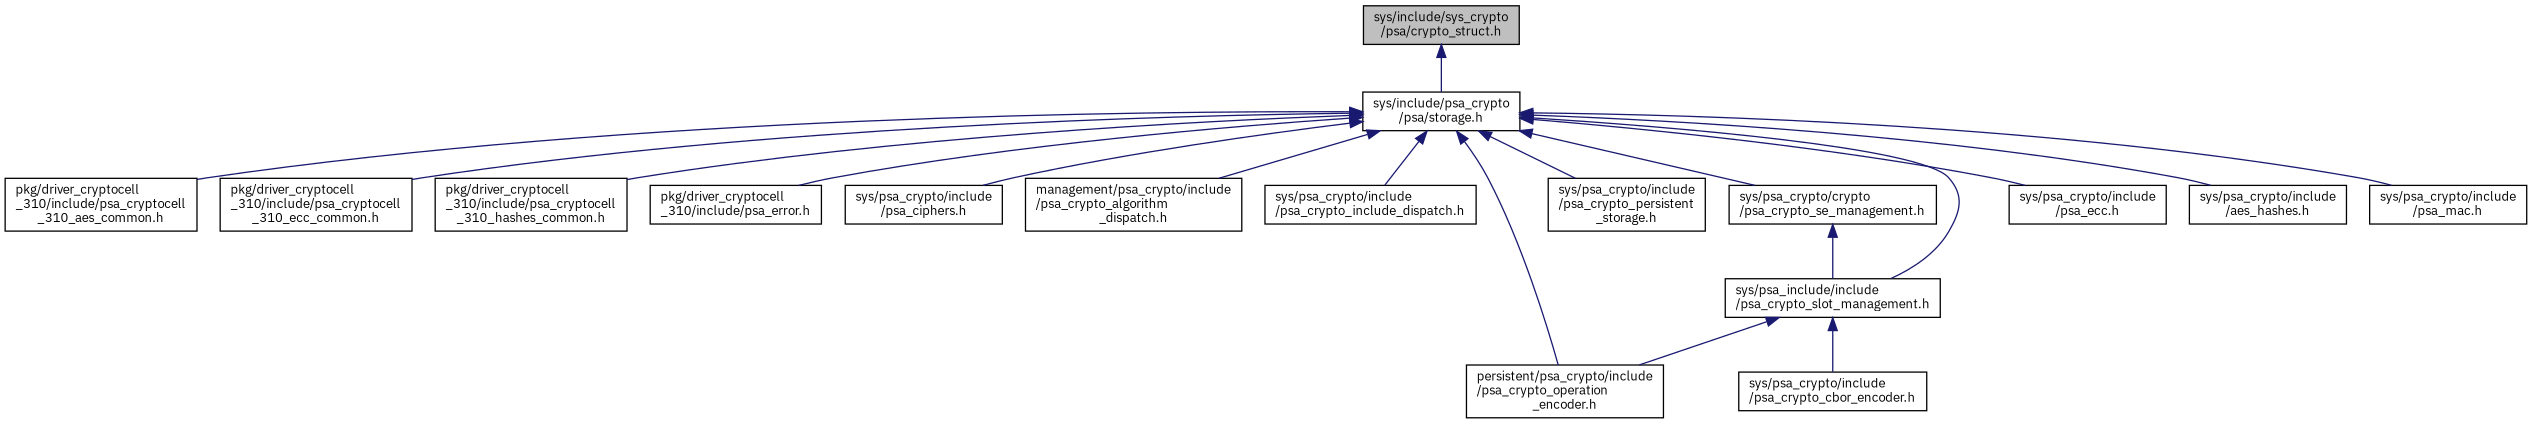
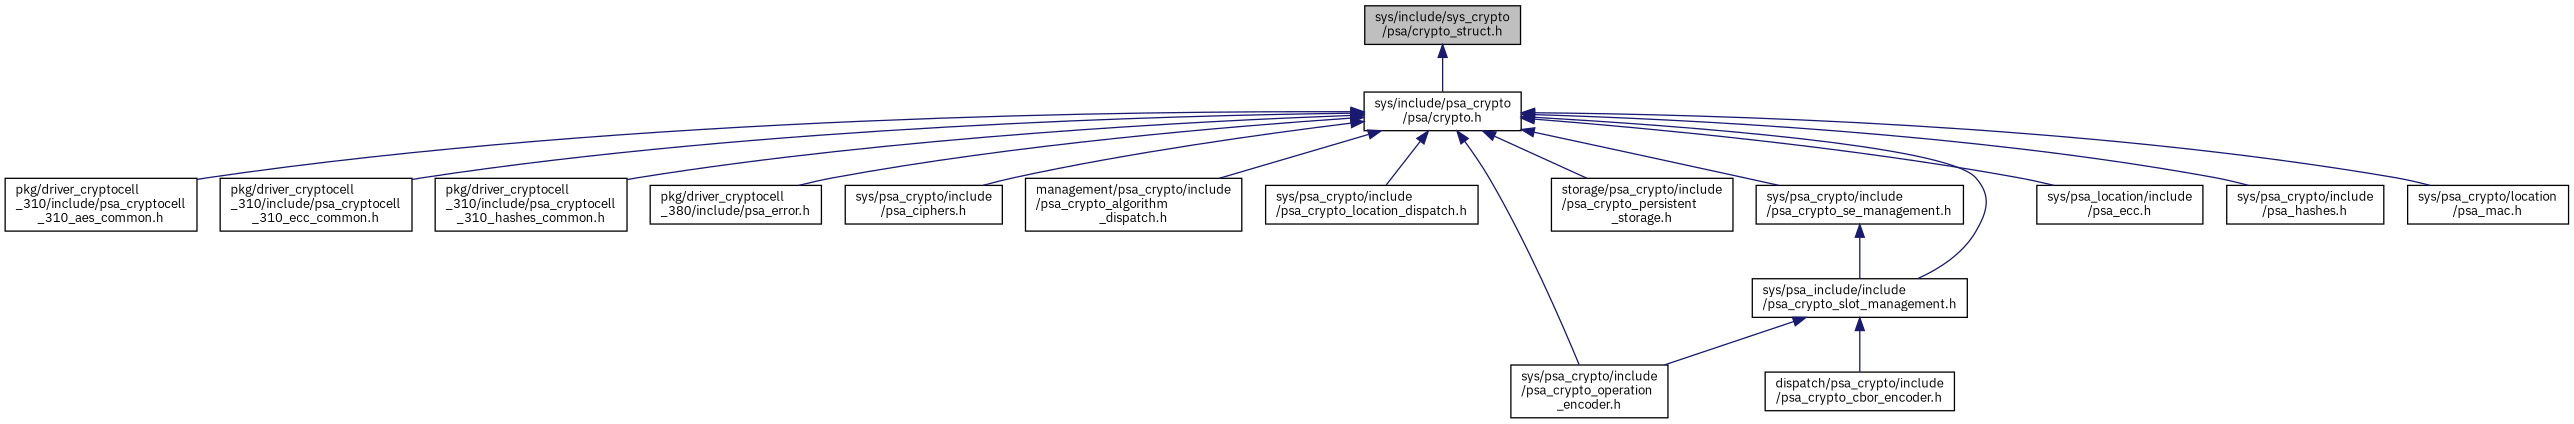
(1441, 111) -> (1443, 111)
(736, 205) -> (736, 205)
(1371, 205) -> (1372, 205)
(1627, 205) -> (1642, 205)
(1833, 205) -> (1860, 205)
(2088, 205) -> (2120, 205)
(2268, 205) -> (2305, 205)
(2448, 205) -> (2488, 205)
(1565, 391) -> (1589, 391)
(1833, 391) -> (1860, 391)
